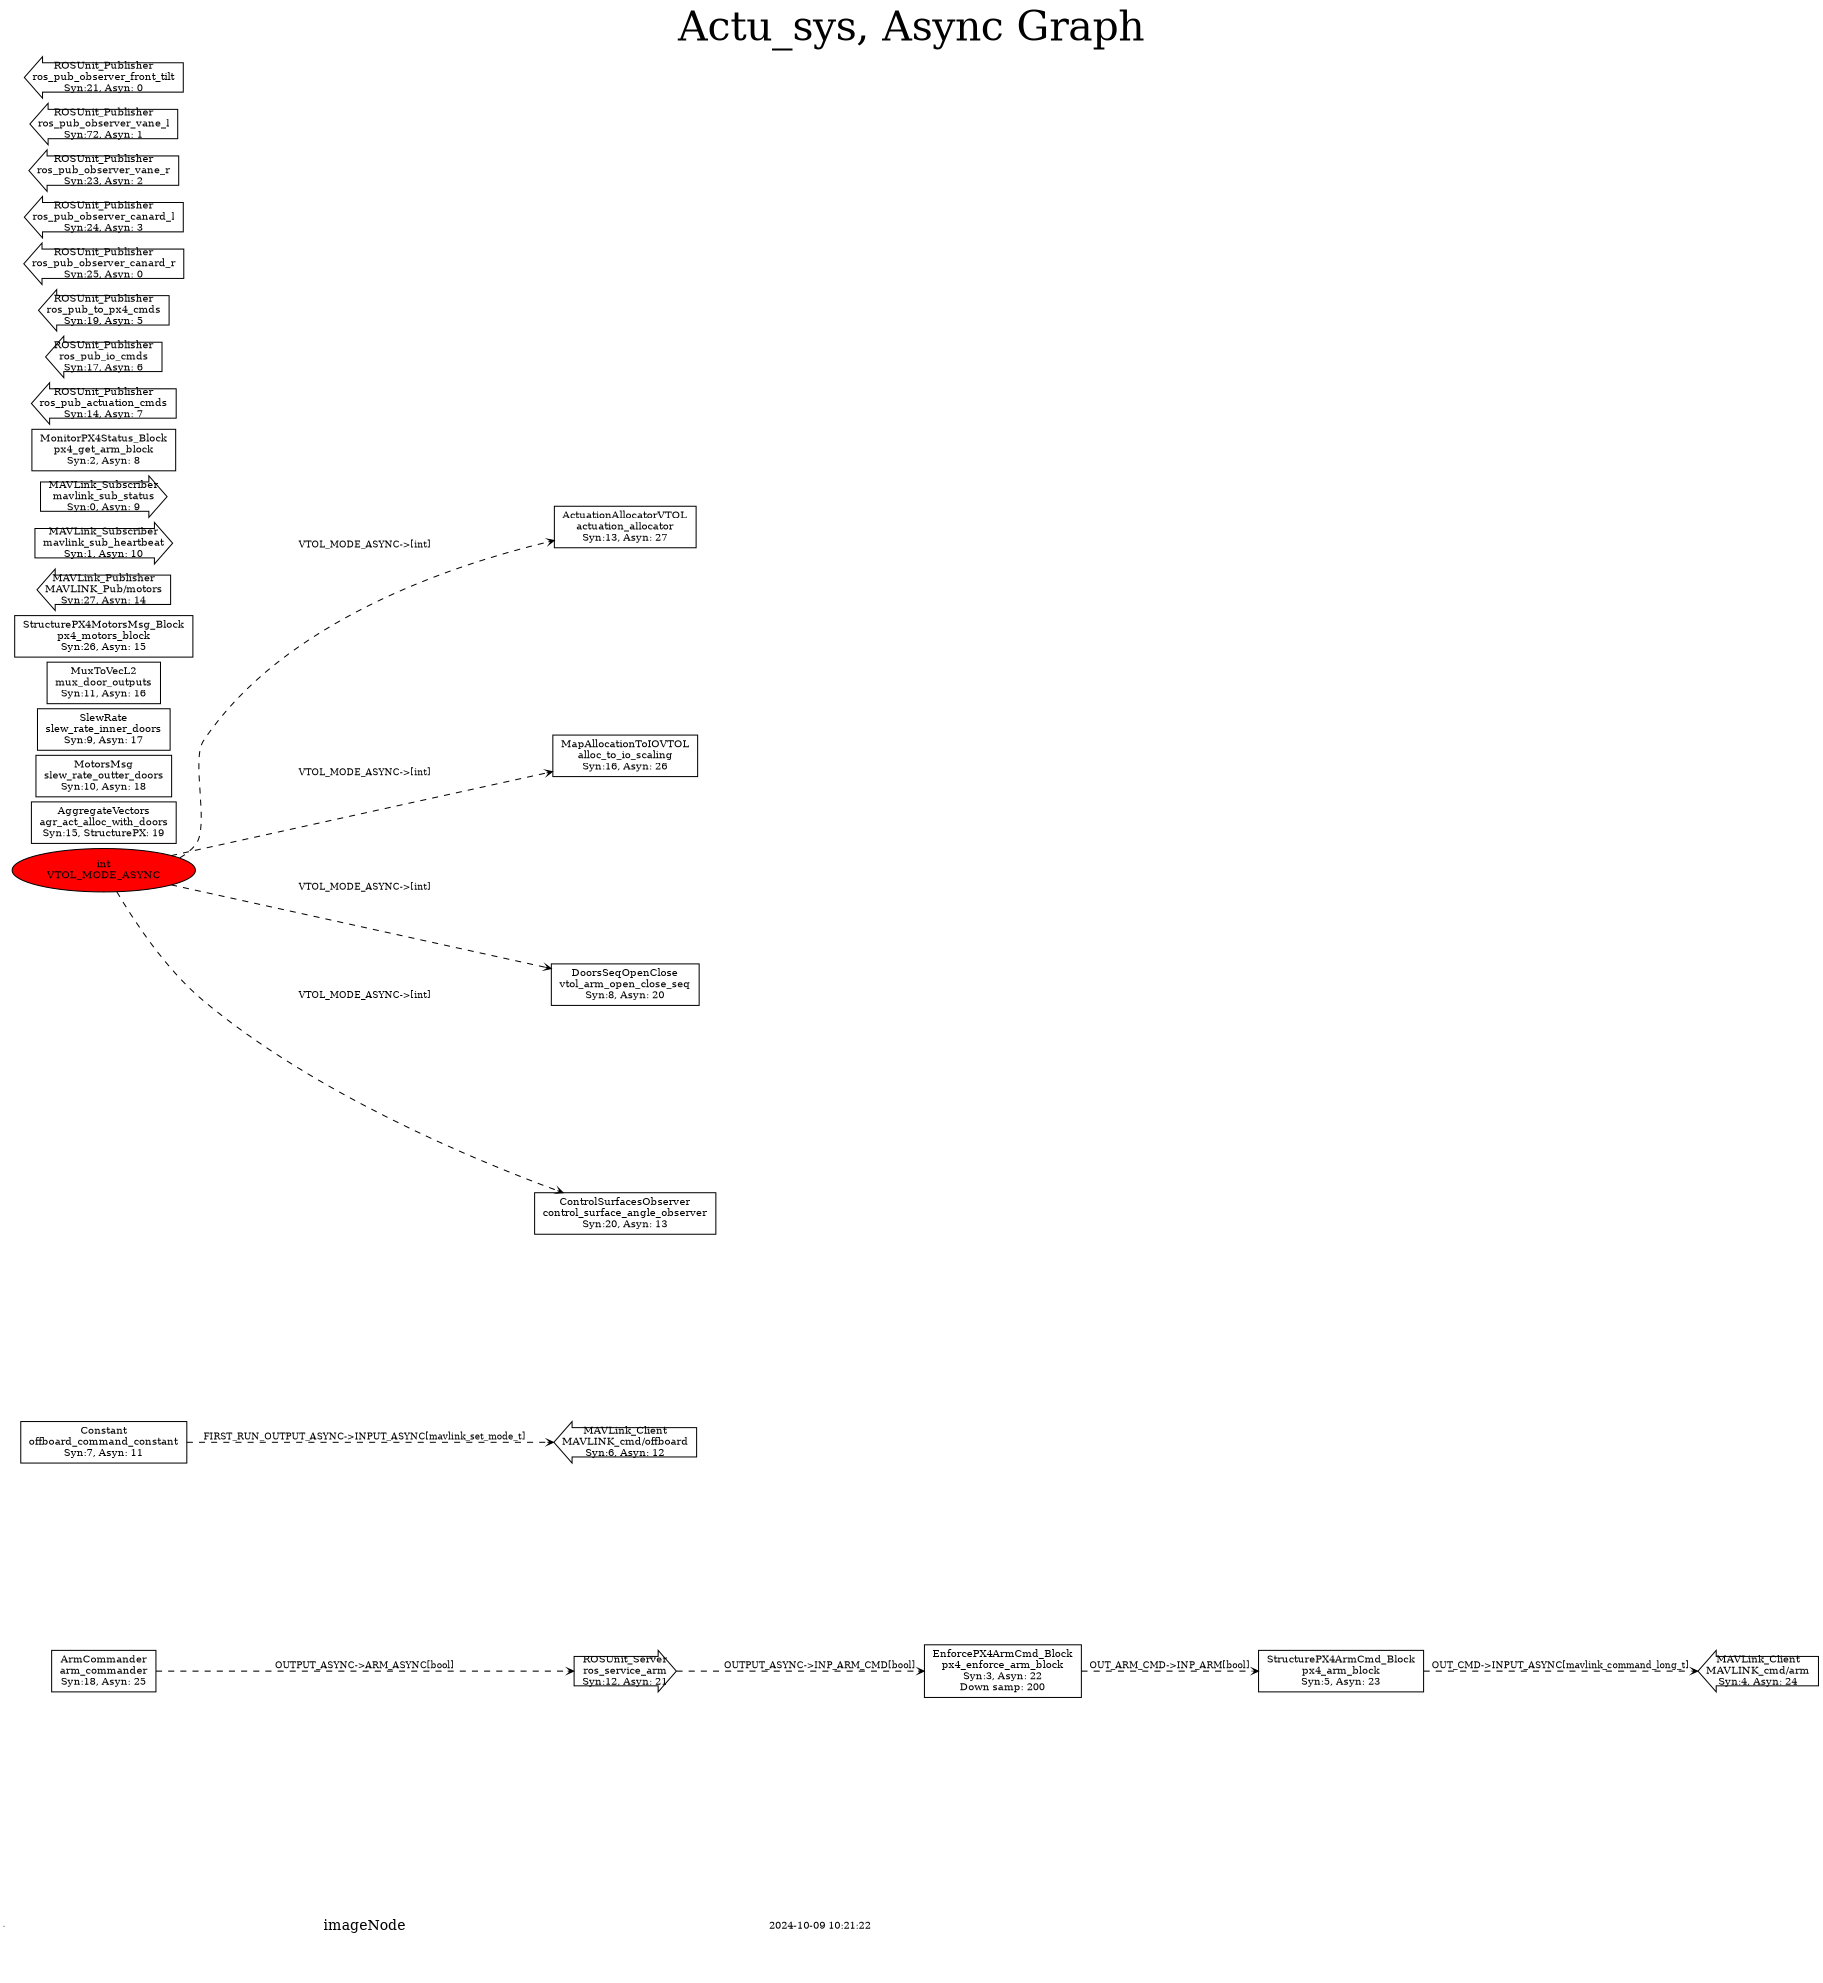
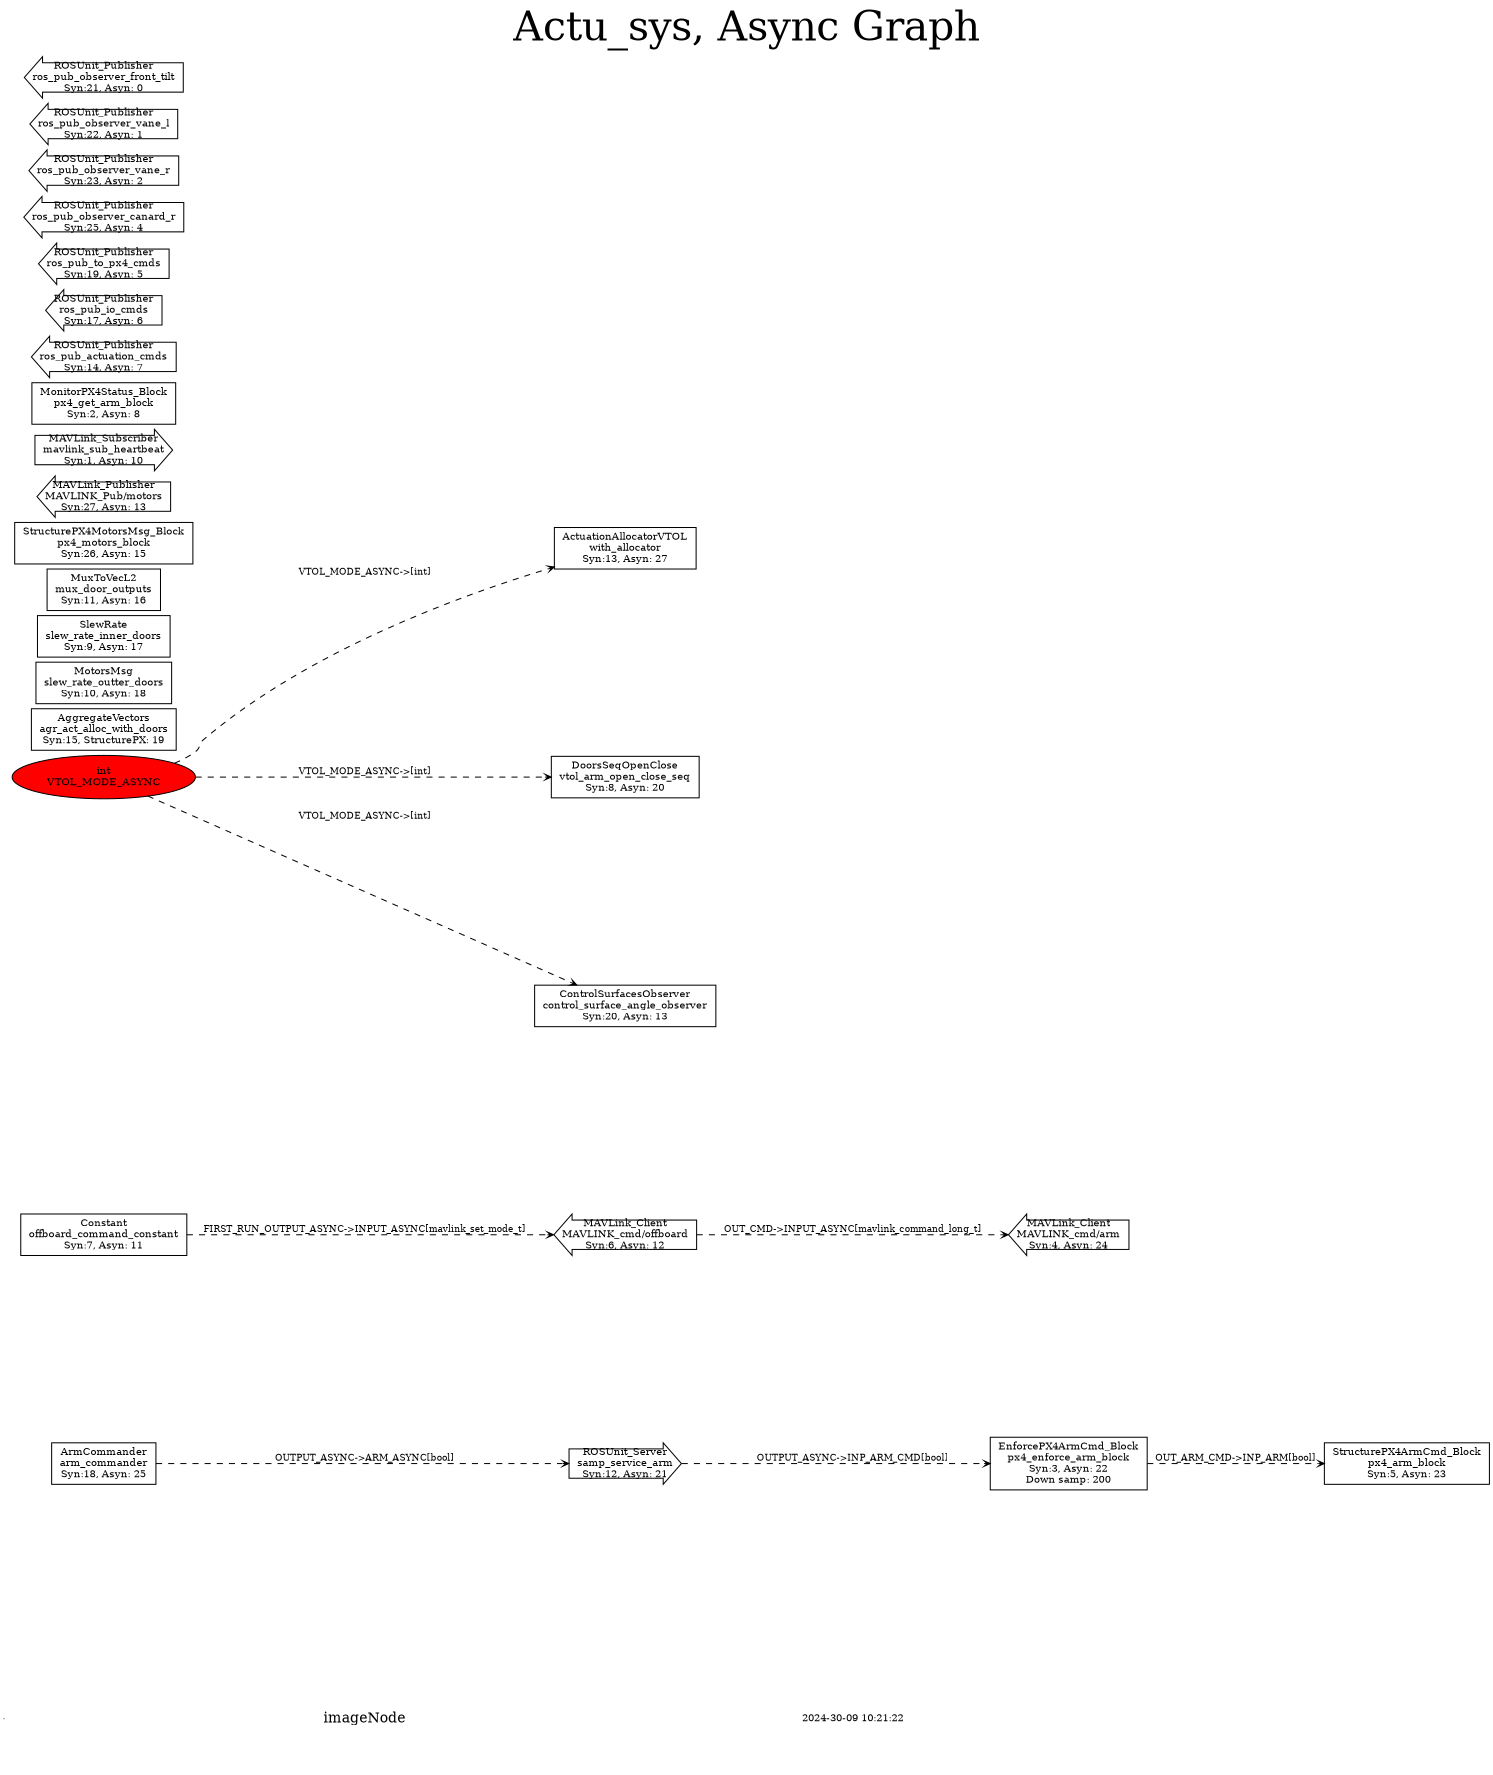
(104, 124) -> (104, 124)
(104, 217) -> none
(104, 264) -> (104, 217)
(104, 497) -> none
(625, 527) -> (625, 548)
(104, 590) -> (104, 497)
(625, 756) -> none
(625, 1671) -> (625, 1464)
(1557, 1671) -> (849, 1235)
(820, 1926) -> (853, 1719)
